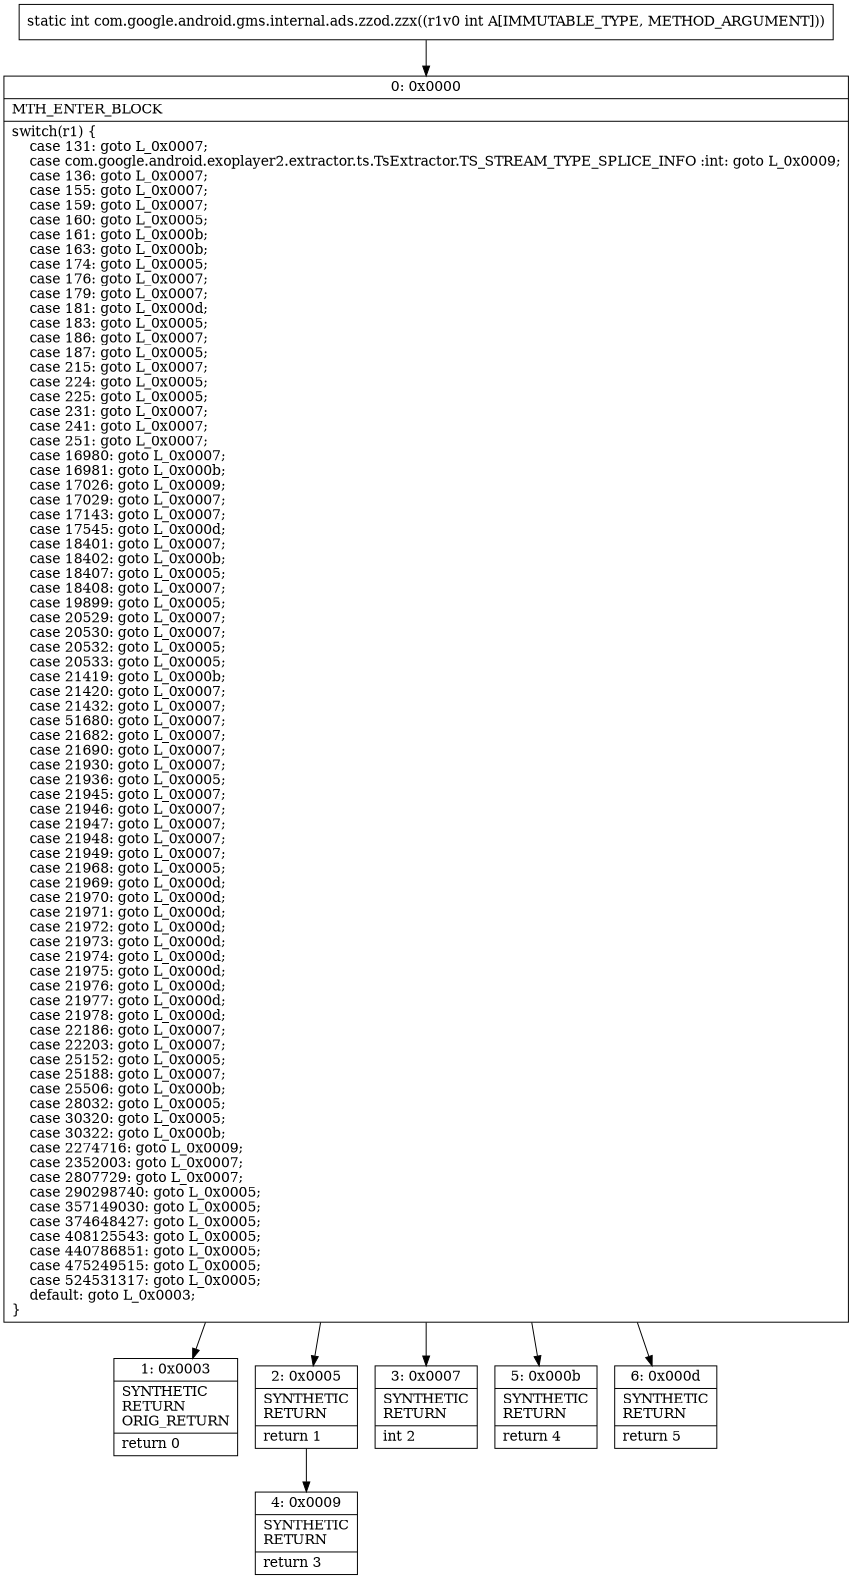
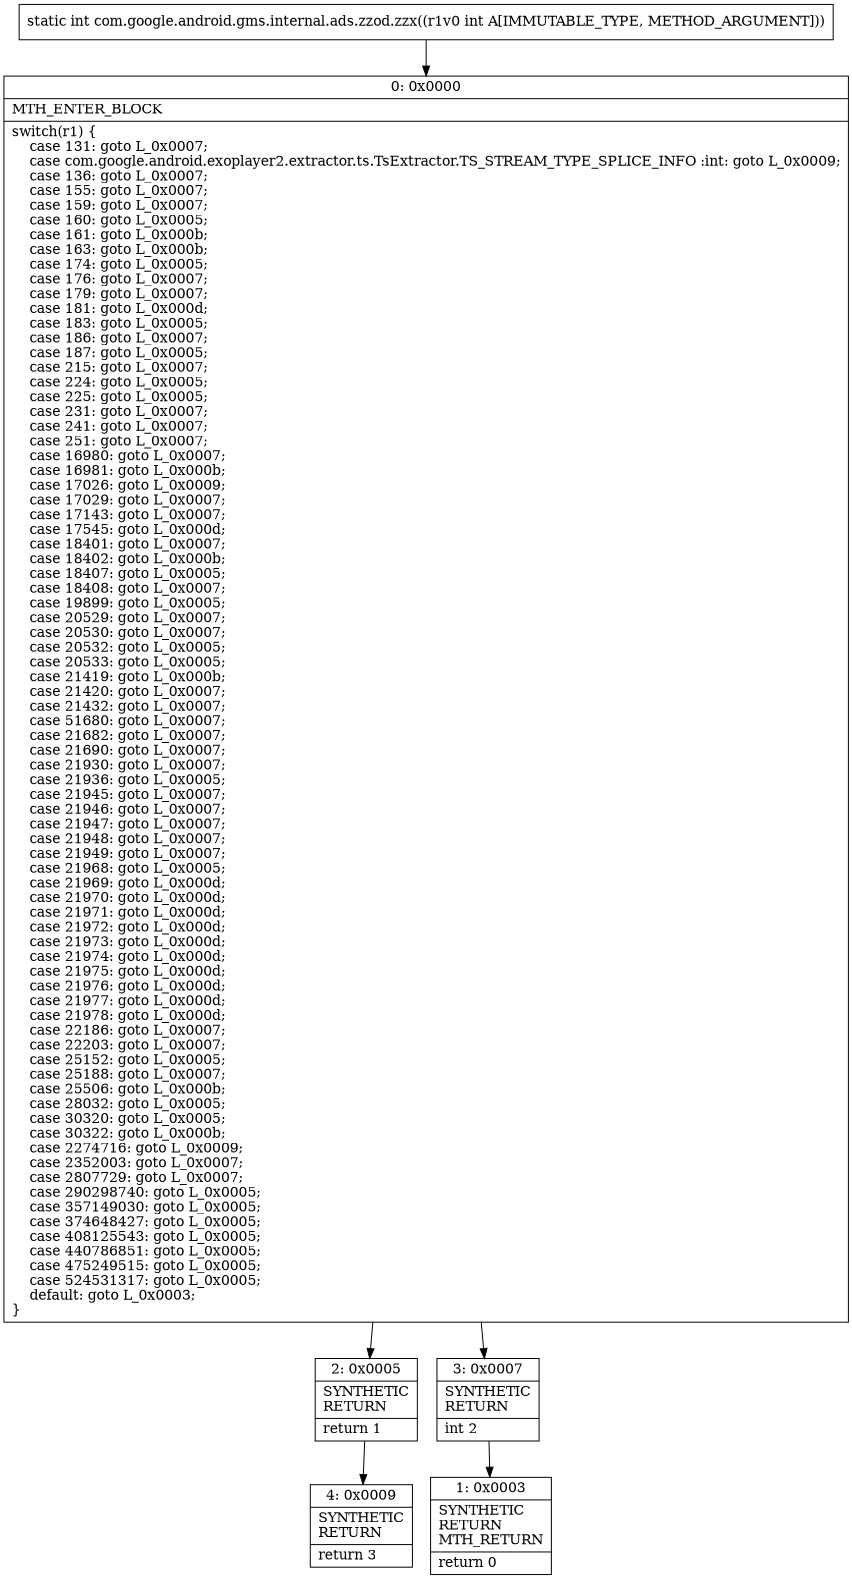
(201, 1336) -> (489, 1454)
(546, 1407) -> none
(666, 1407) -> none
(176, 1421) -> (491, 1540)
